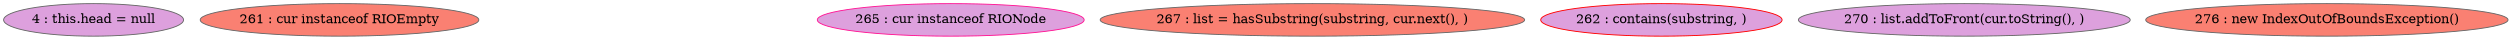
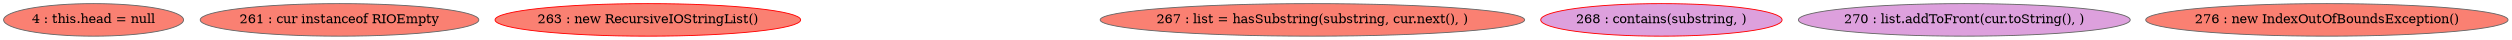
(94, 20) -> (94, 20)
none -> (648, 20)
(951, 20) -> none
(1661, 20) -> (1661, 20)
